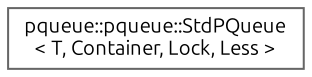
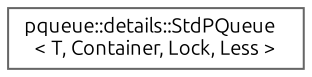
(156, 38) -> (156, 38)
